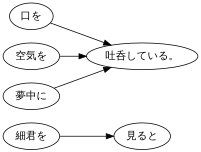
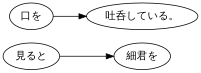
(31, 56) -> none
(31, 96) -> none
(83, 136) -> (83, 56)
